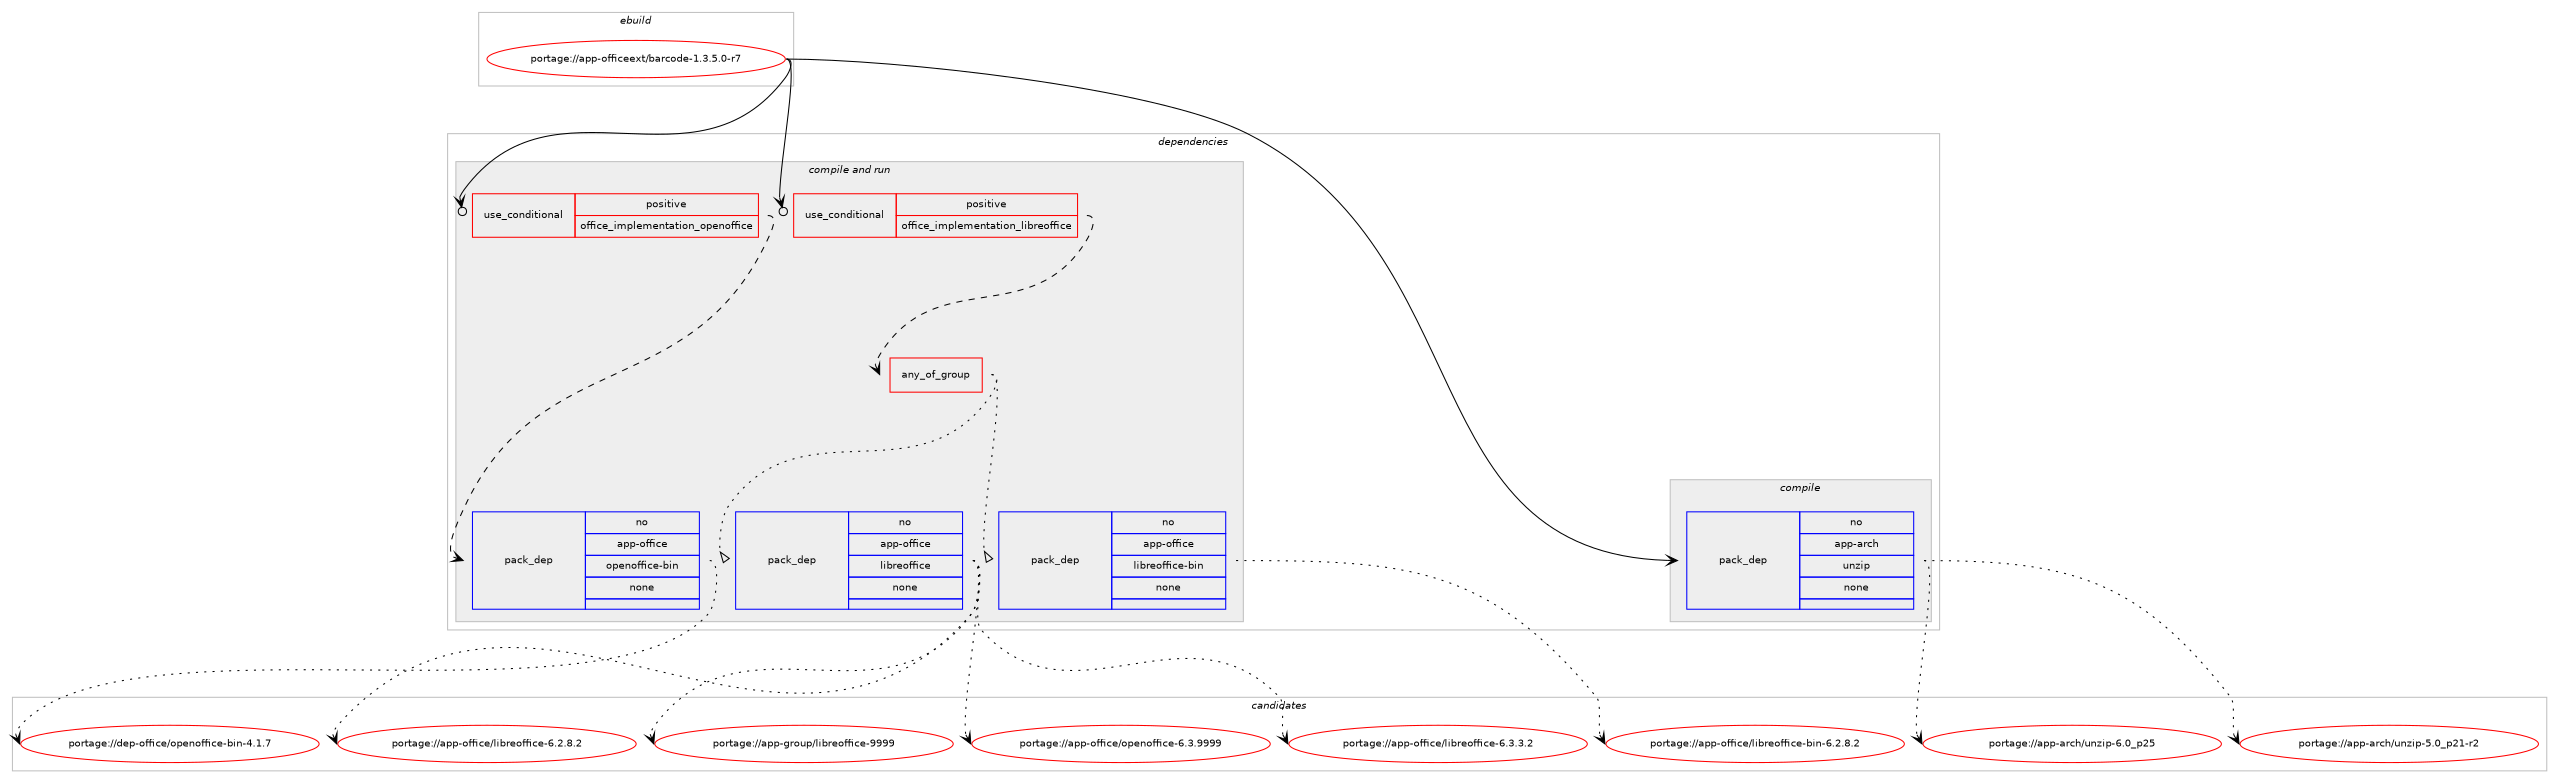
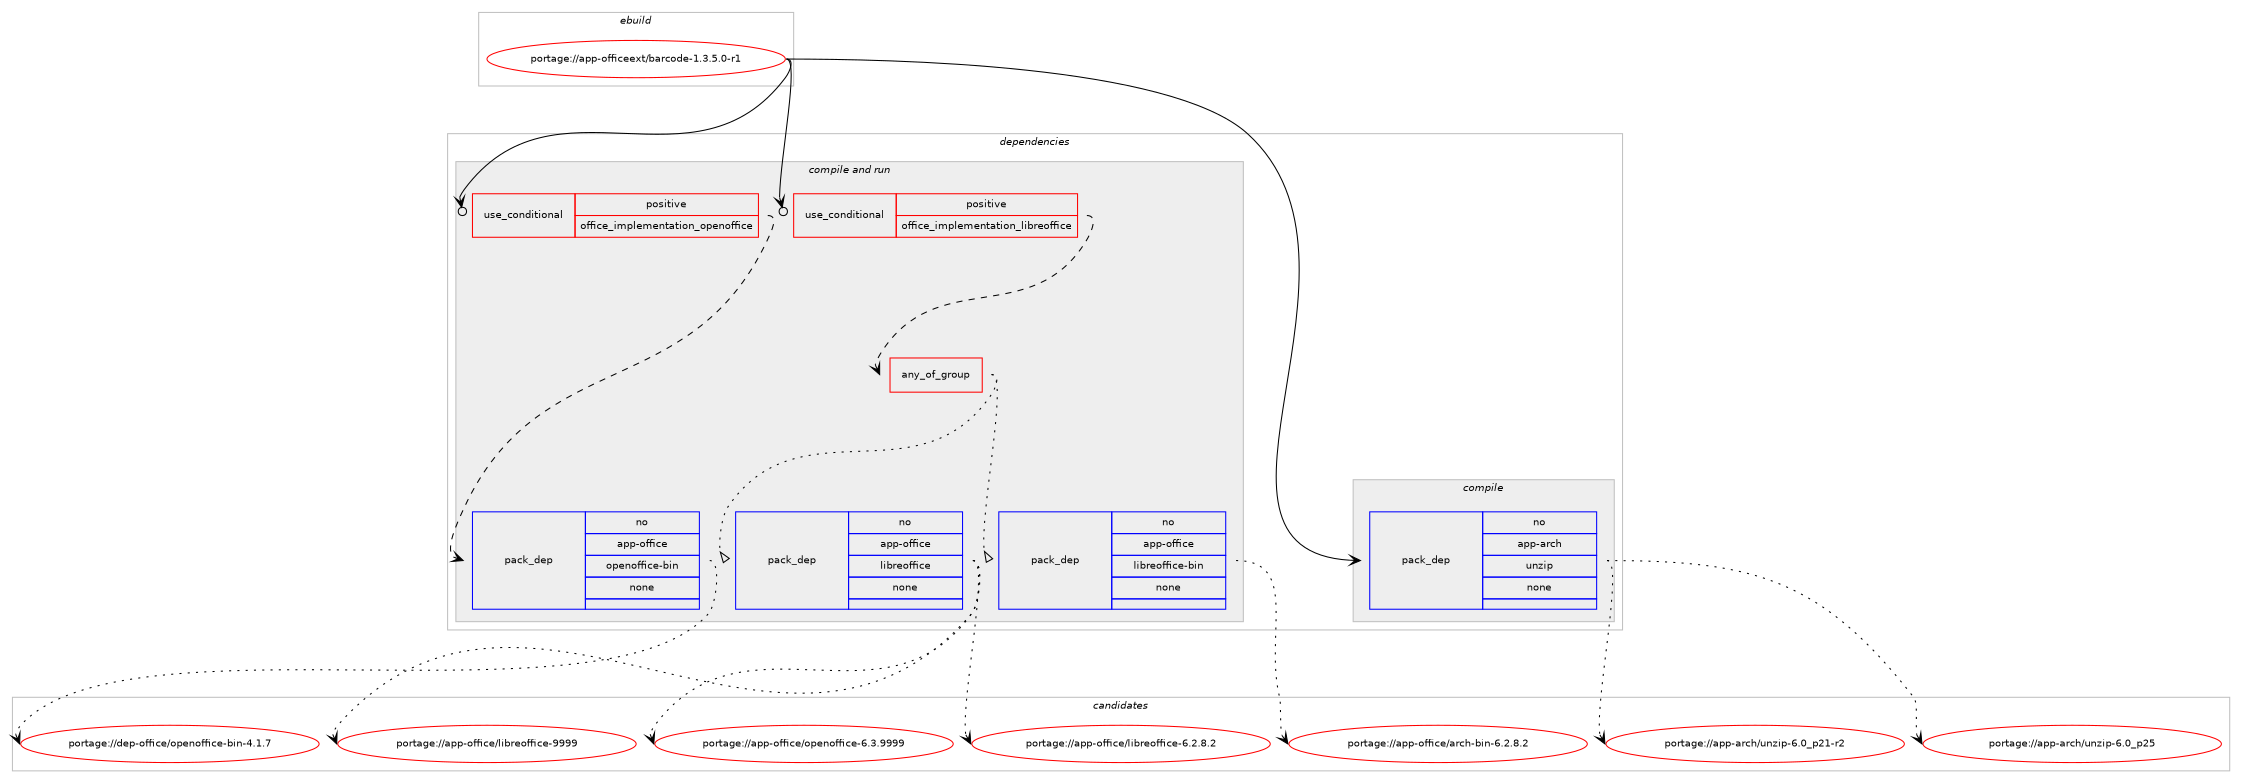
(636, 59) -> (636, 59)
(804, 744) -> (487, 744)
(1438, 744) -> none
(1755, 744) -> (1438, 744)
(2389, 744) -> (1755, 744)
